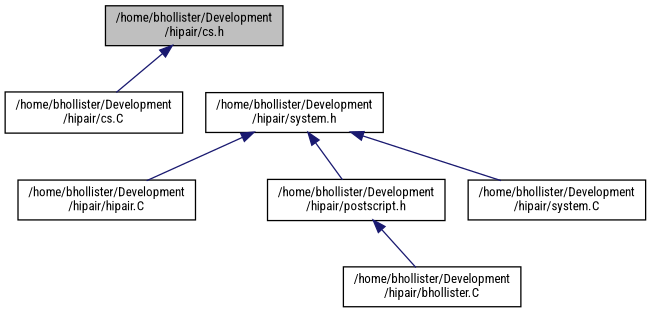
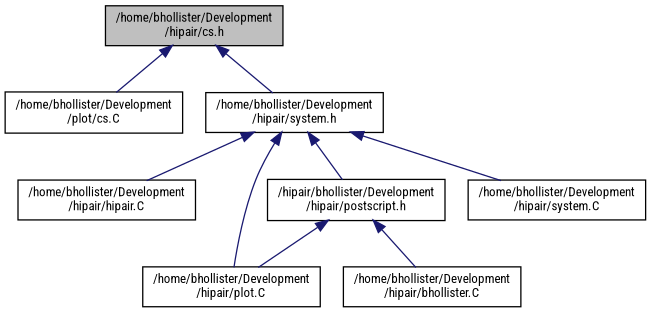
none -> (249, 73)
(94, 113) -> (94, 113)
(356, 200) -> (356, 200)
none -> (231, 287)
